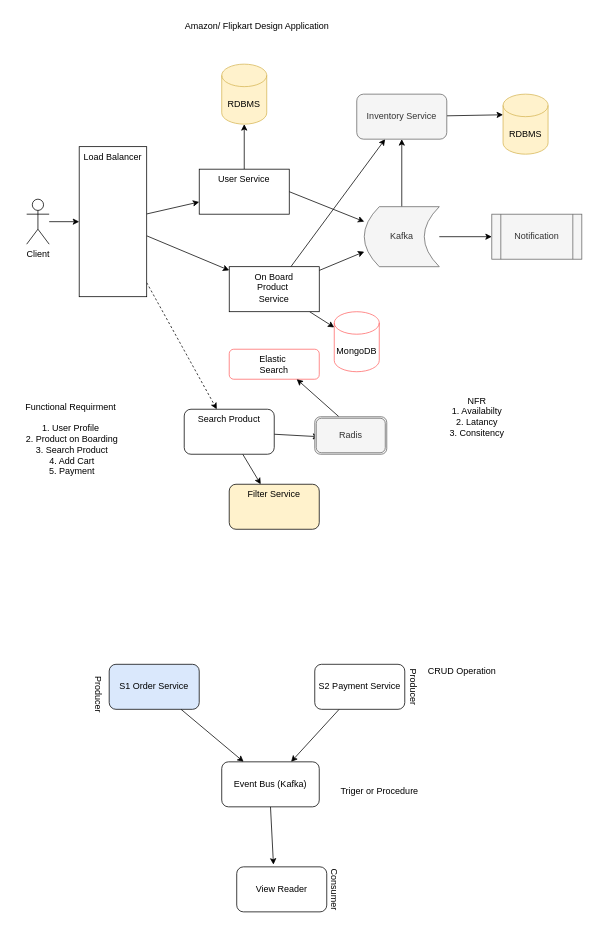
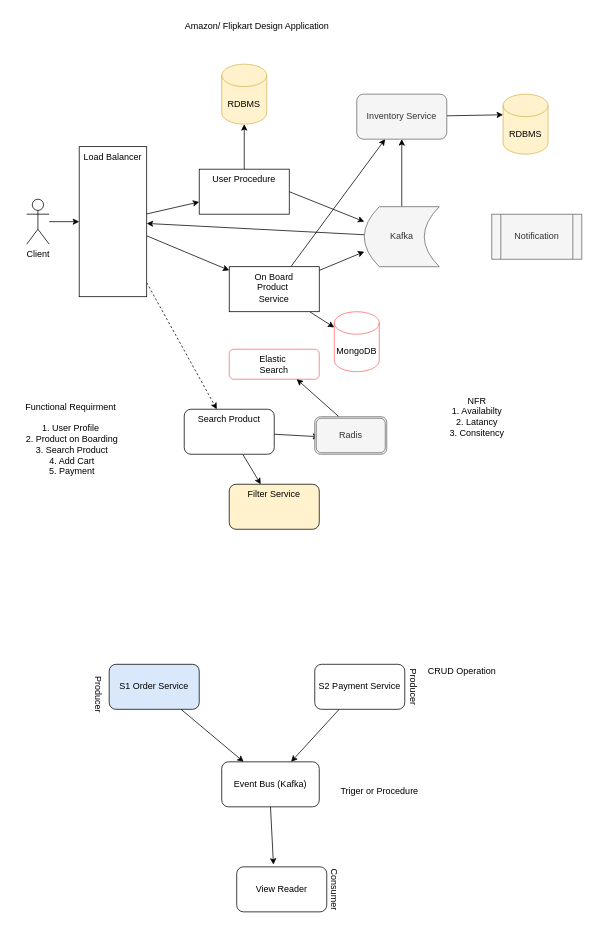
(244, 180) -> (244, 180)
(462, 237) -> (230, 228)
